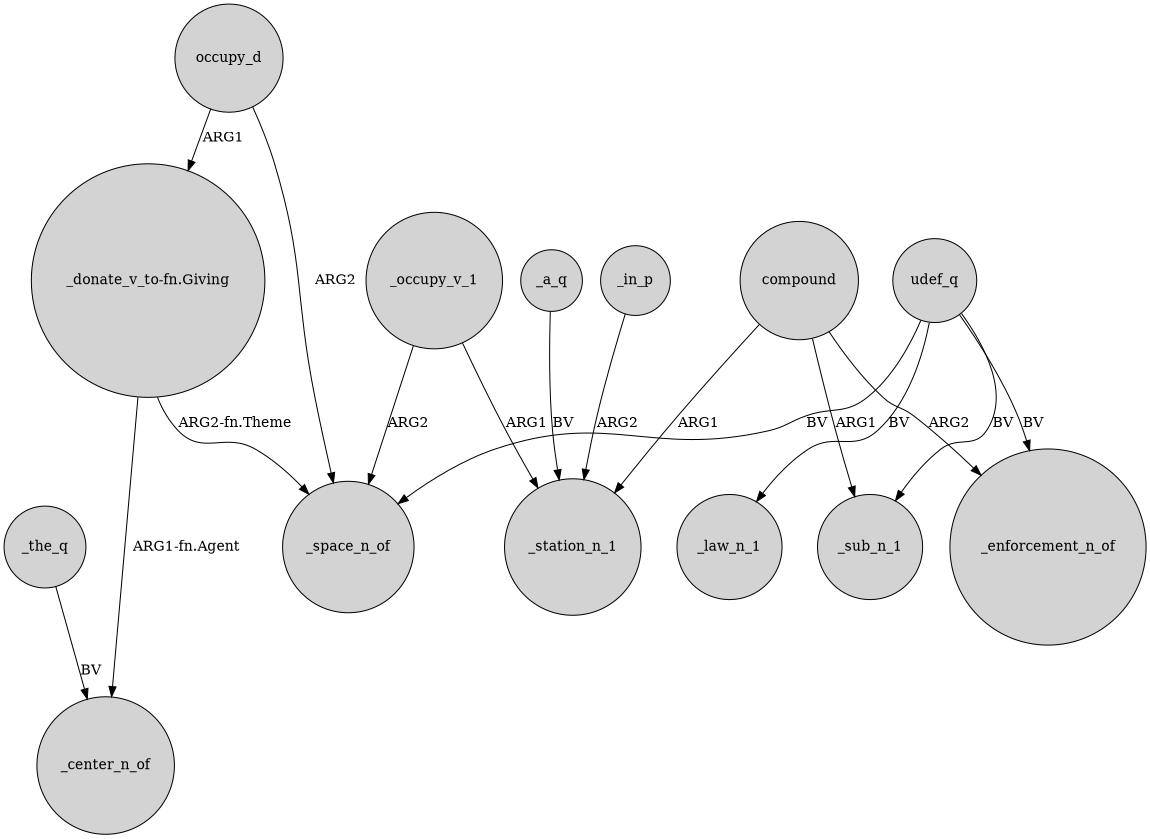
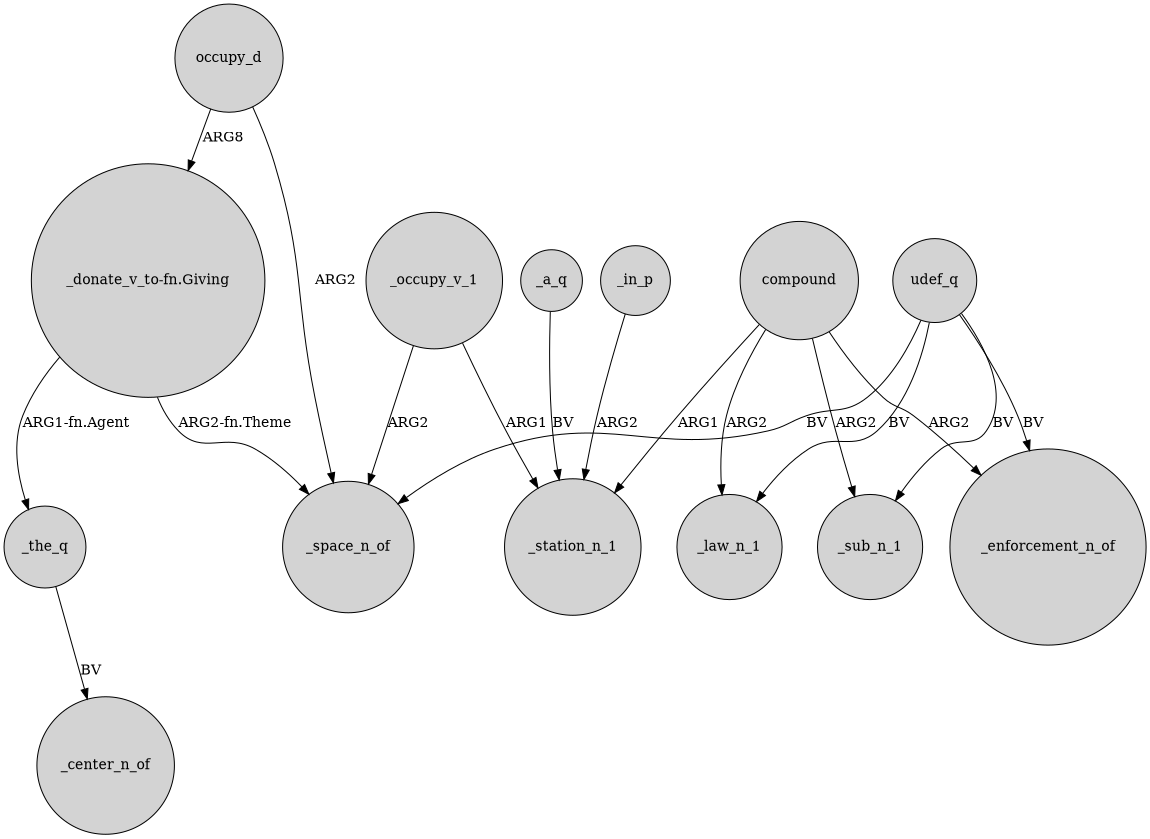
(223, 138) -> (223, 138)
none -> (730, 403)
(856, 423) -> (856, 423)
(125, 542) -> (20, 423)
